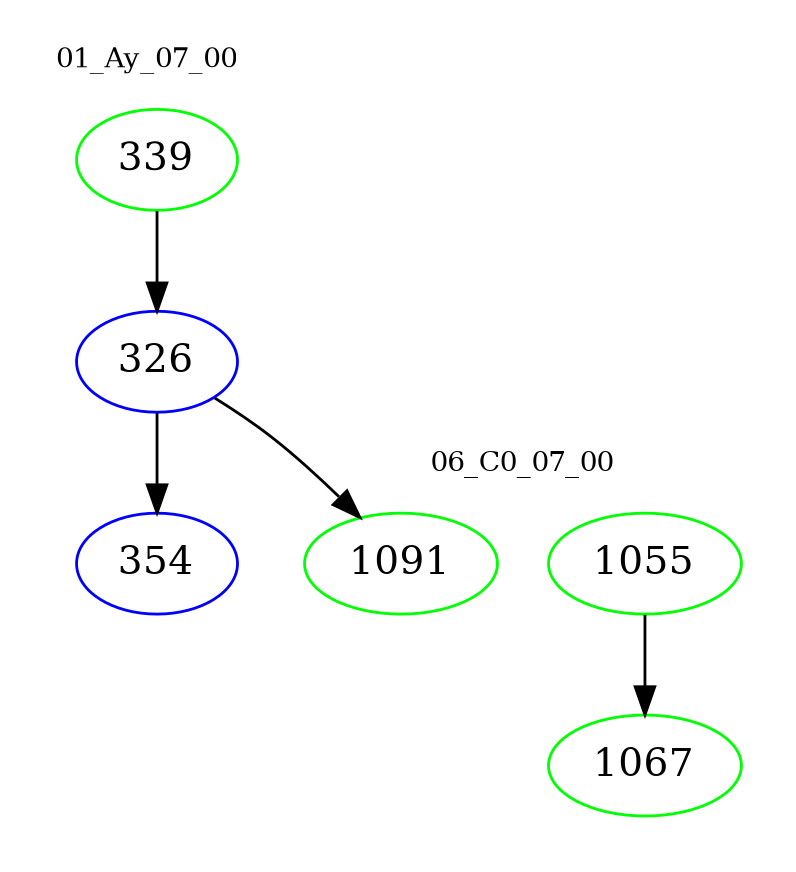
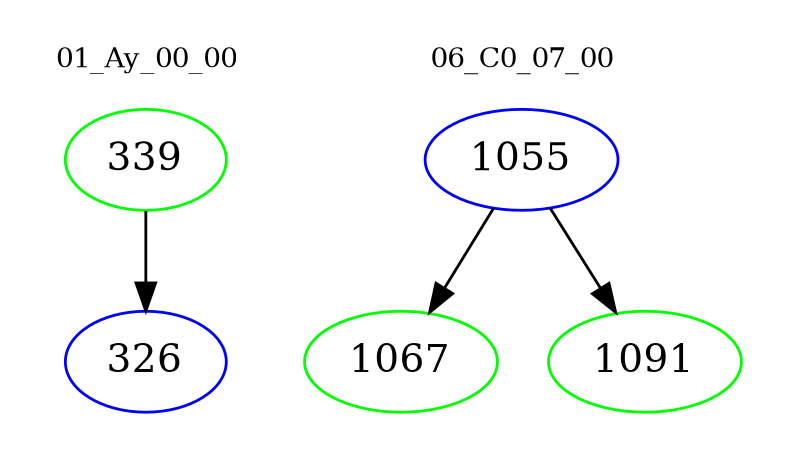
(147, 60) -> (147, 60)
(301, 462) -> (575, 248)
(157, 564) -> none
(645, 564) -> (522, 160)
